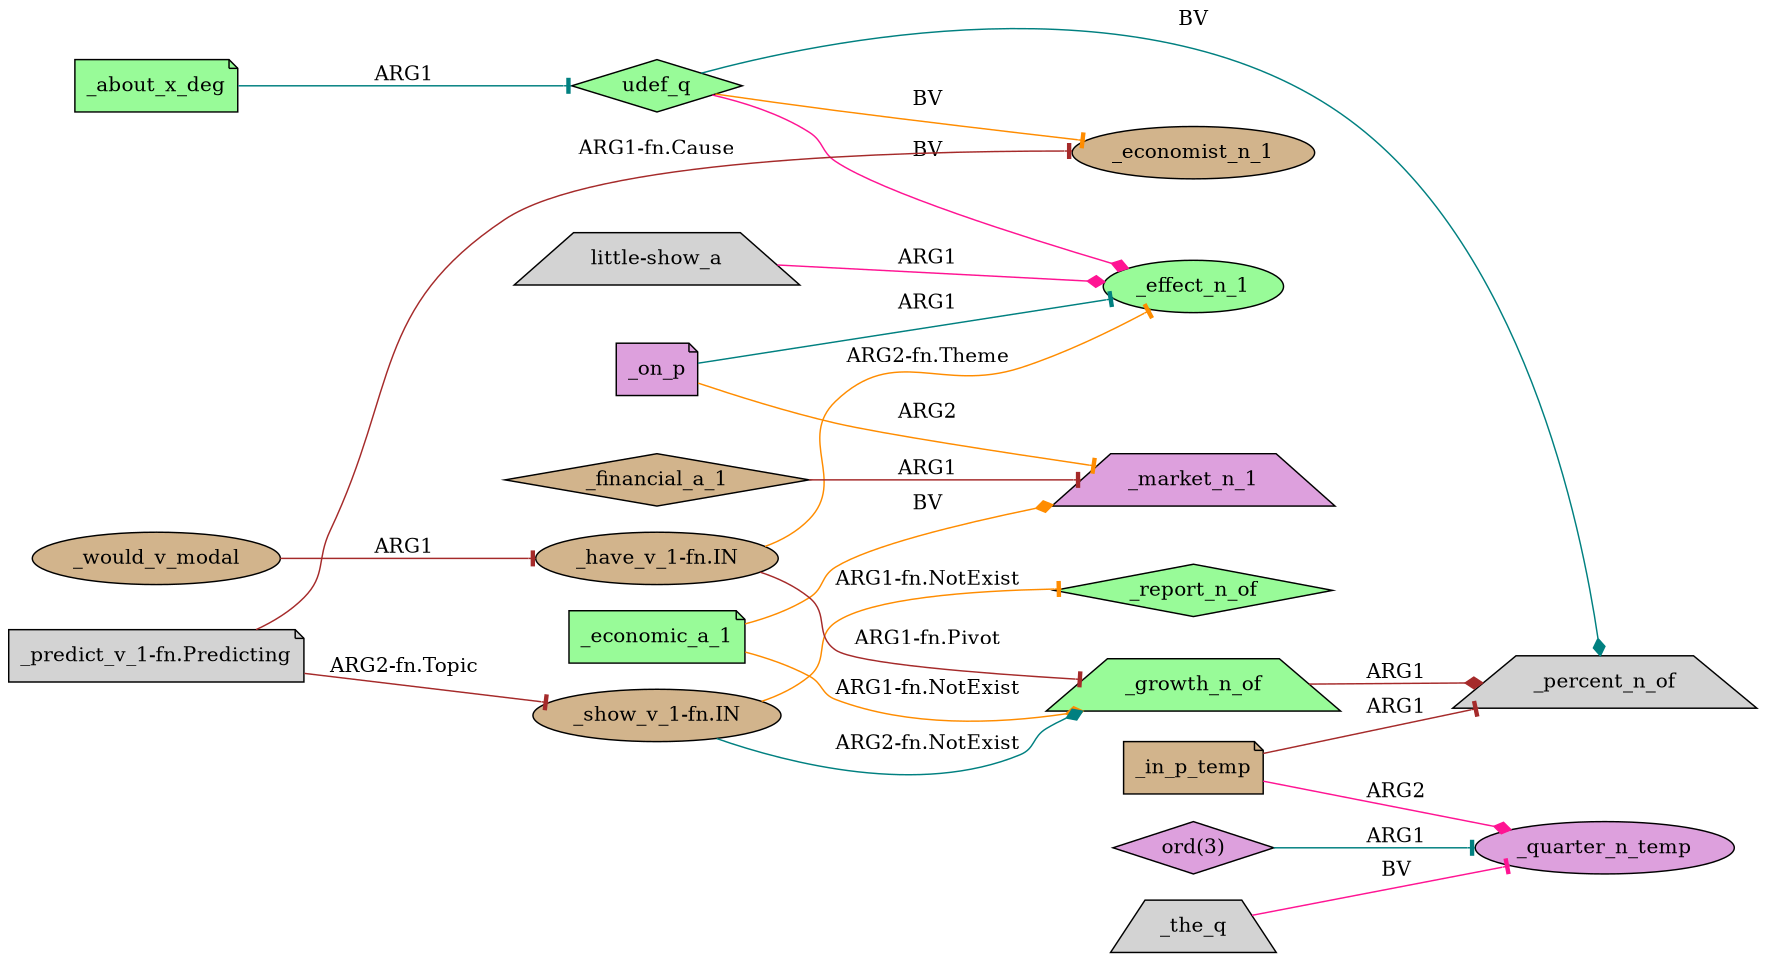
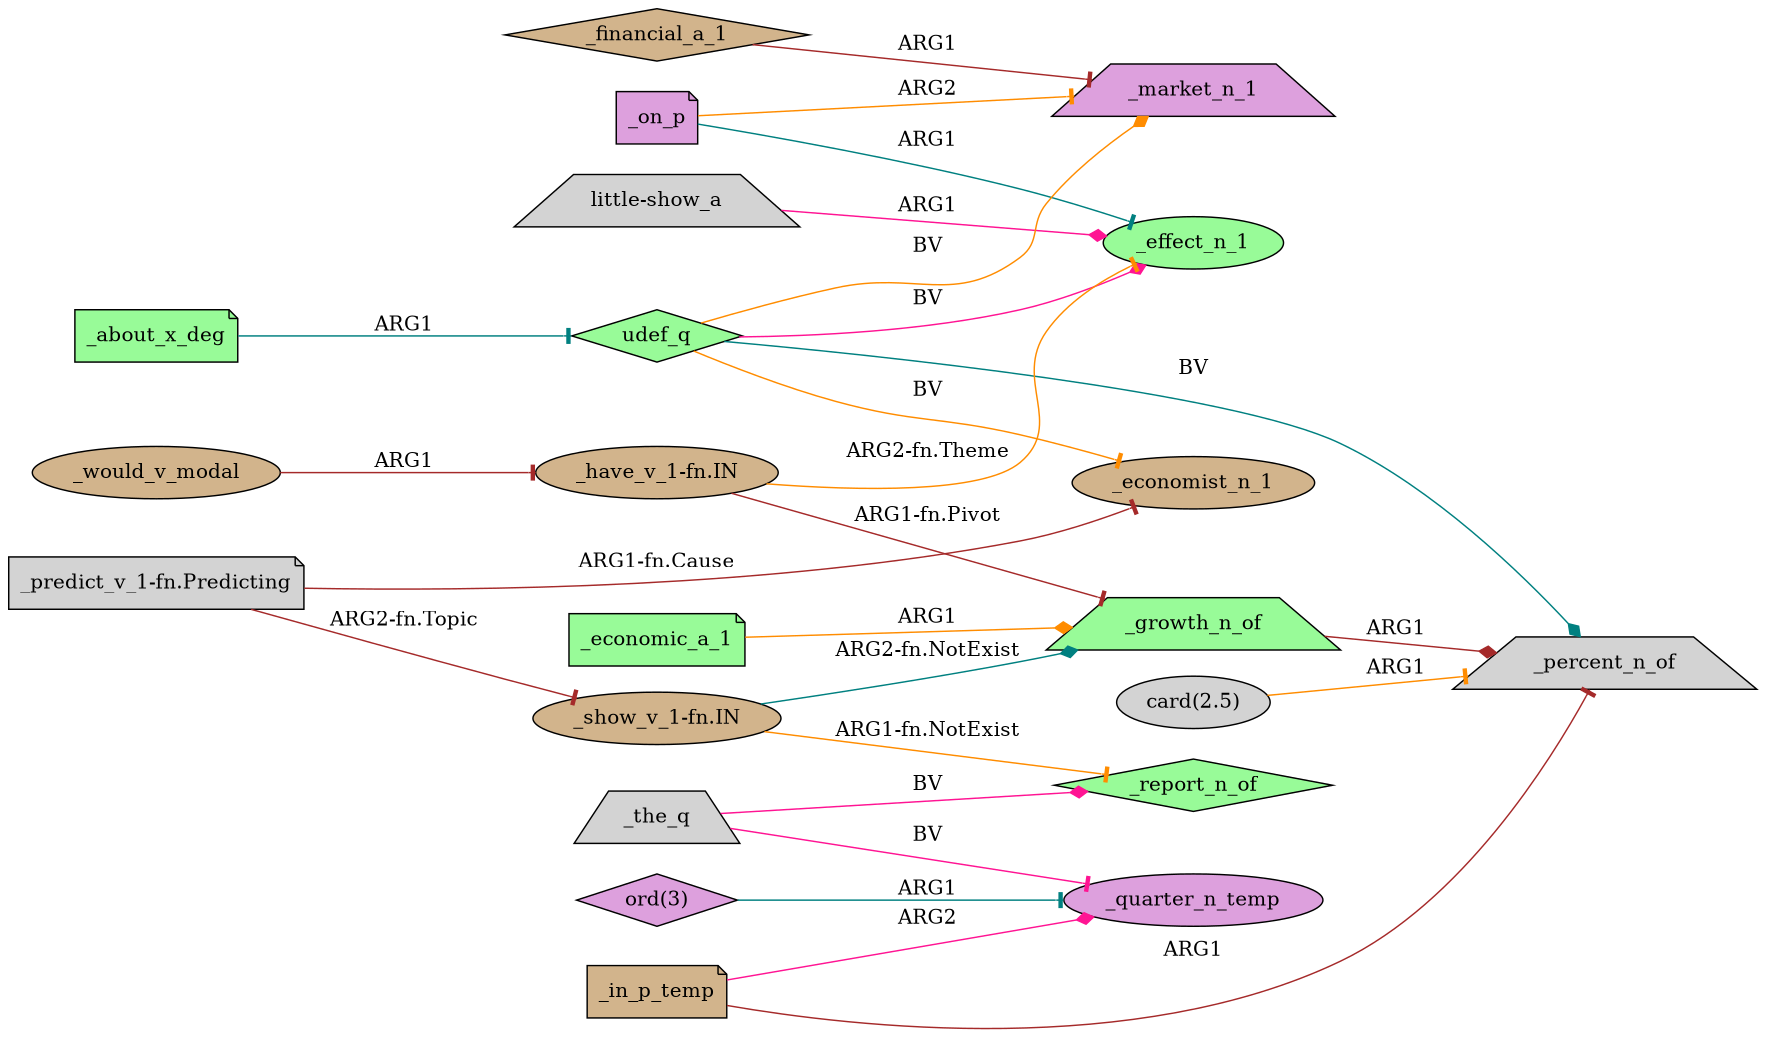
(881, 548) -> (950, 284)
(928, 689) -> (928, 617)
none -> (1193, 702)
none -> (895, 803)
